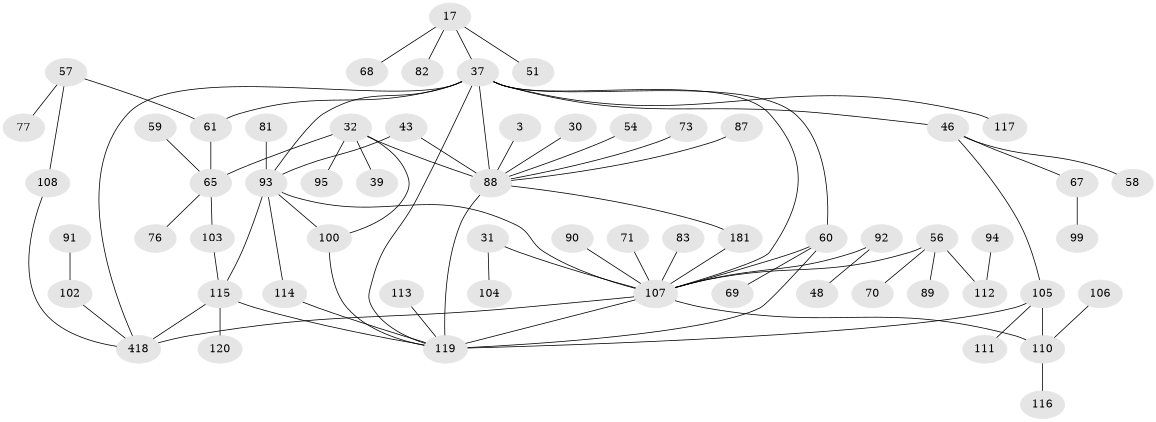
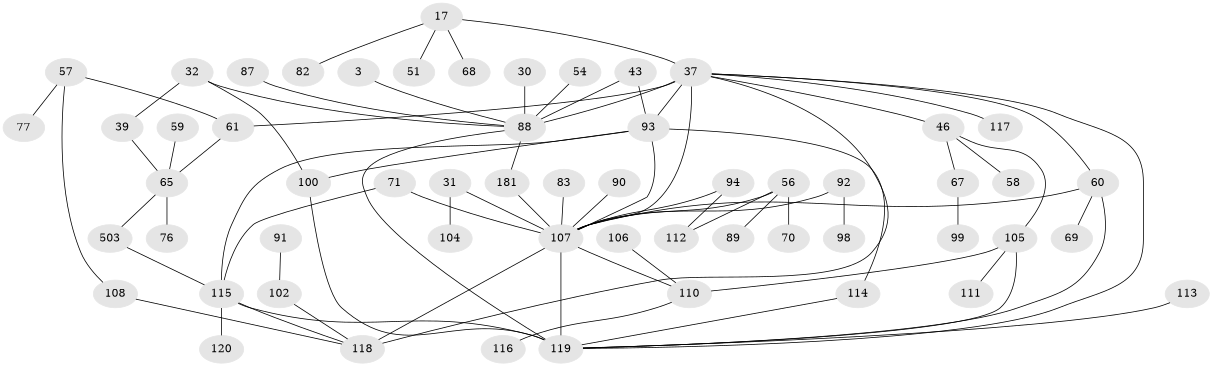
(266, 128) -> none
(686, 128) -> none
(279, 153) -> (145, 155)
(322, 183) -> none
none -> (682, 203)
none -> (283, 213)
(212, 239) -> (110, 239)
(817, 294) -> (844, 239)
(138, 349) -> (362, 349)
